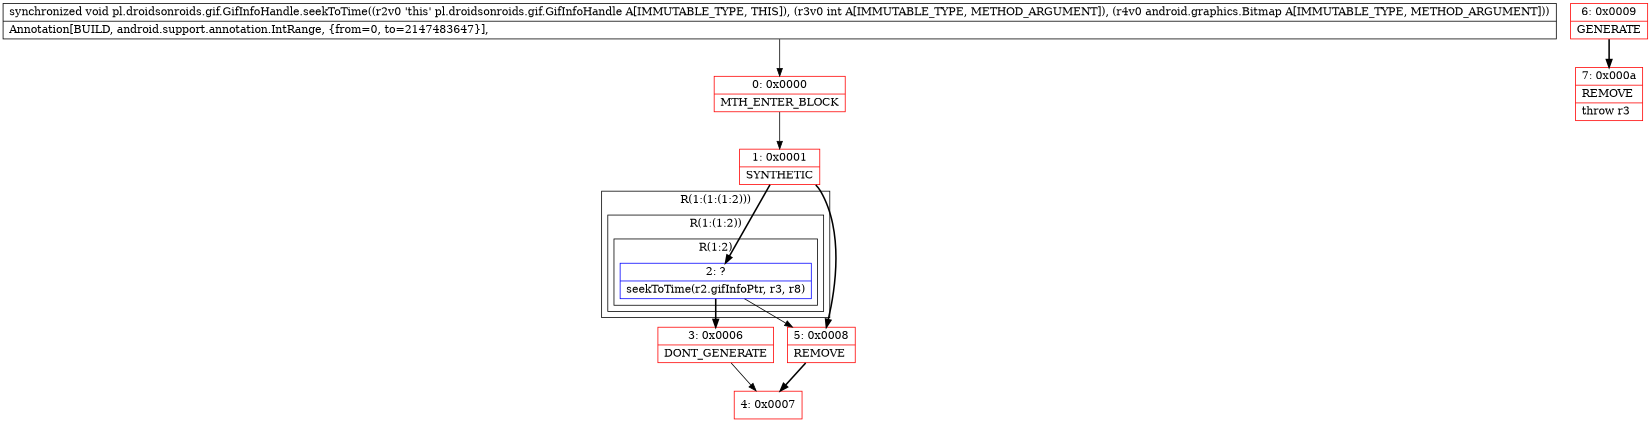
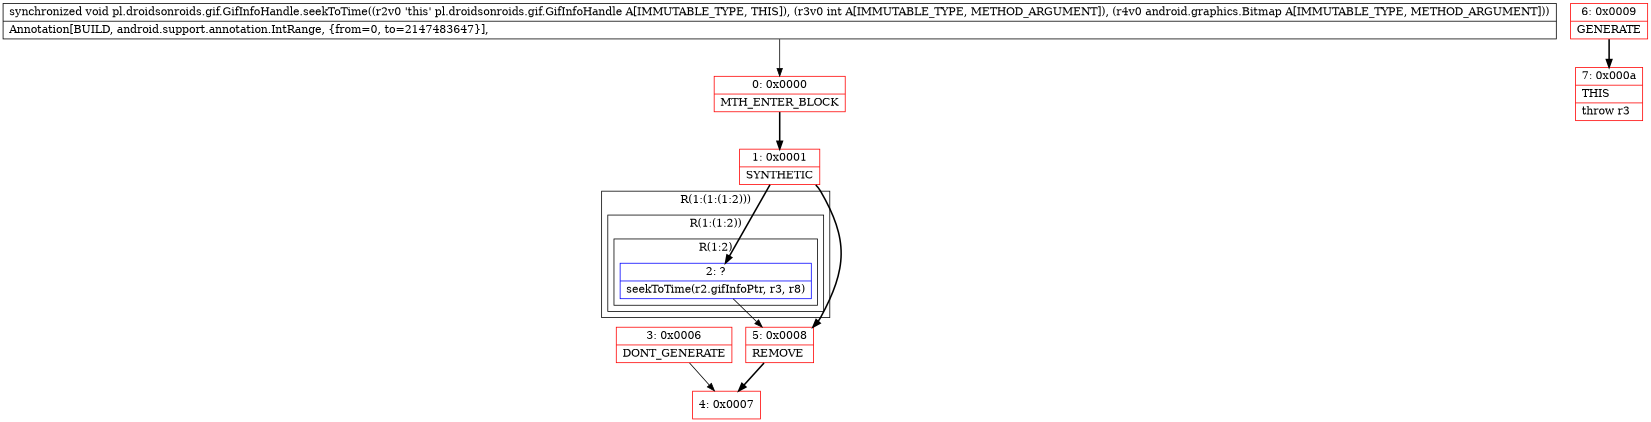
(1608, 94) -> (1596, 94)
(780, 127) -> (780, 127)
(716, 309) -> none
